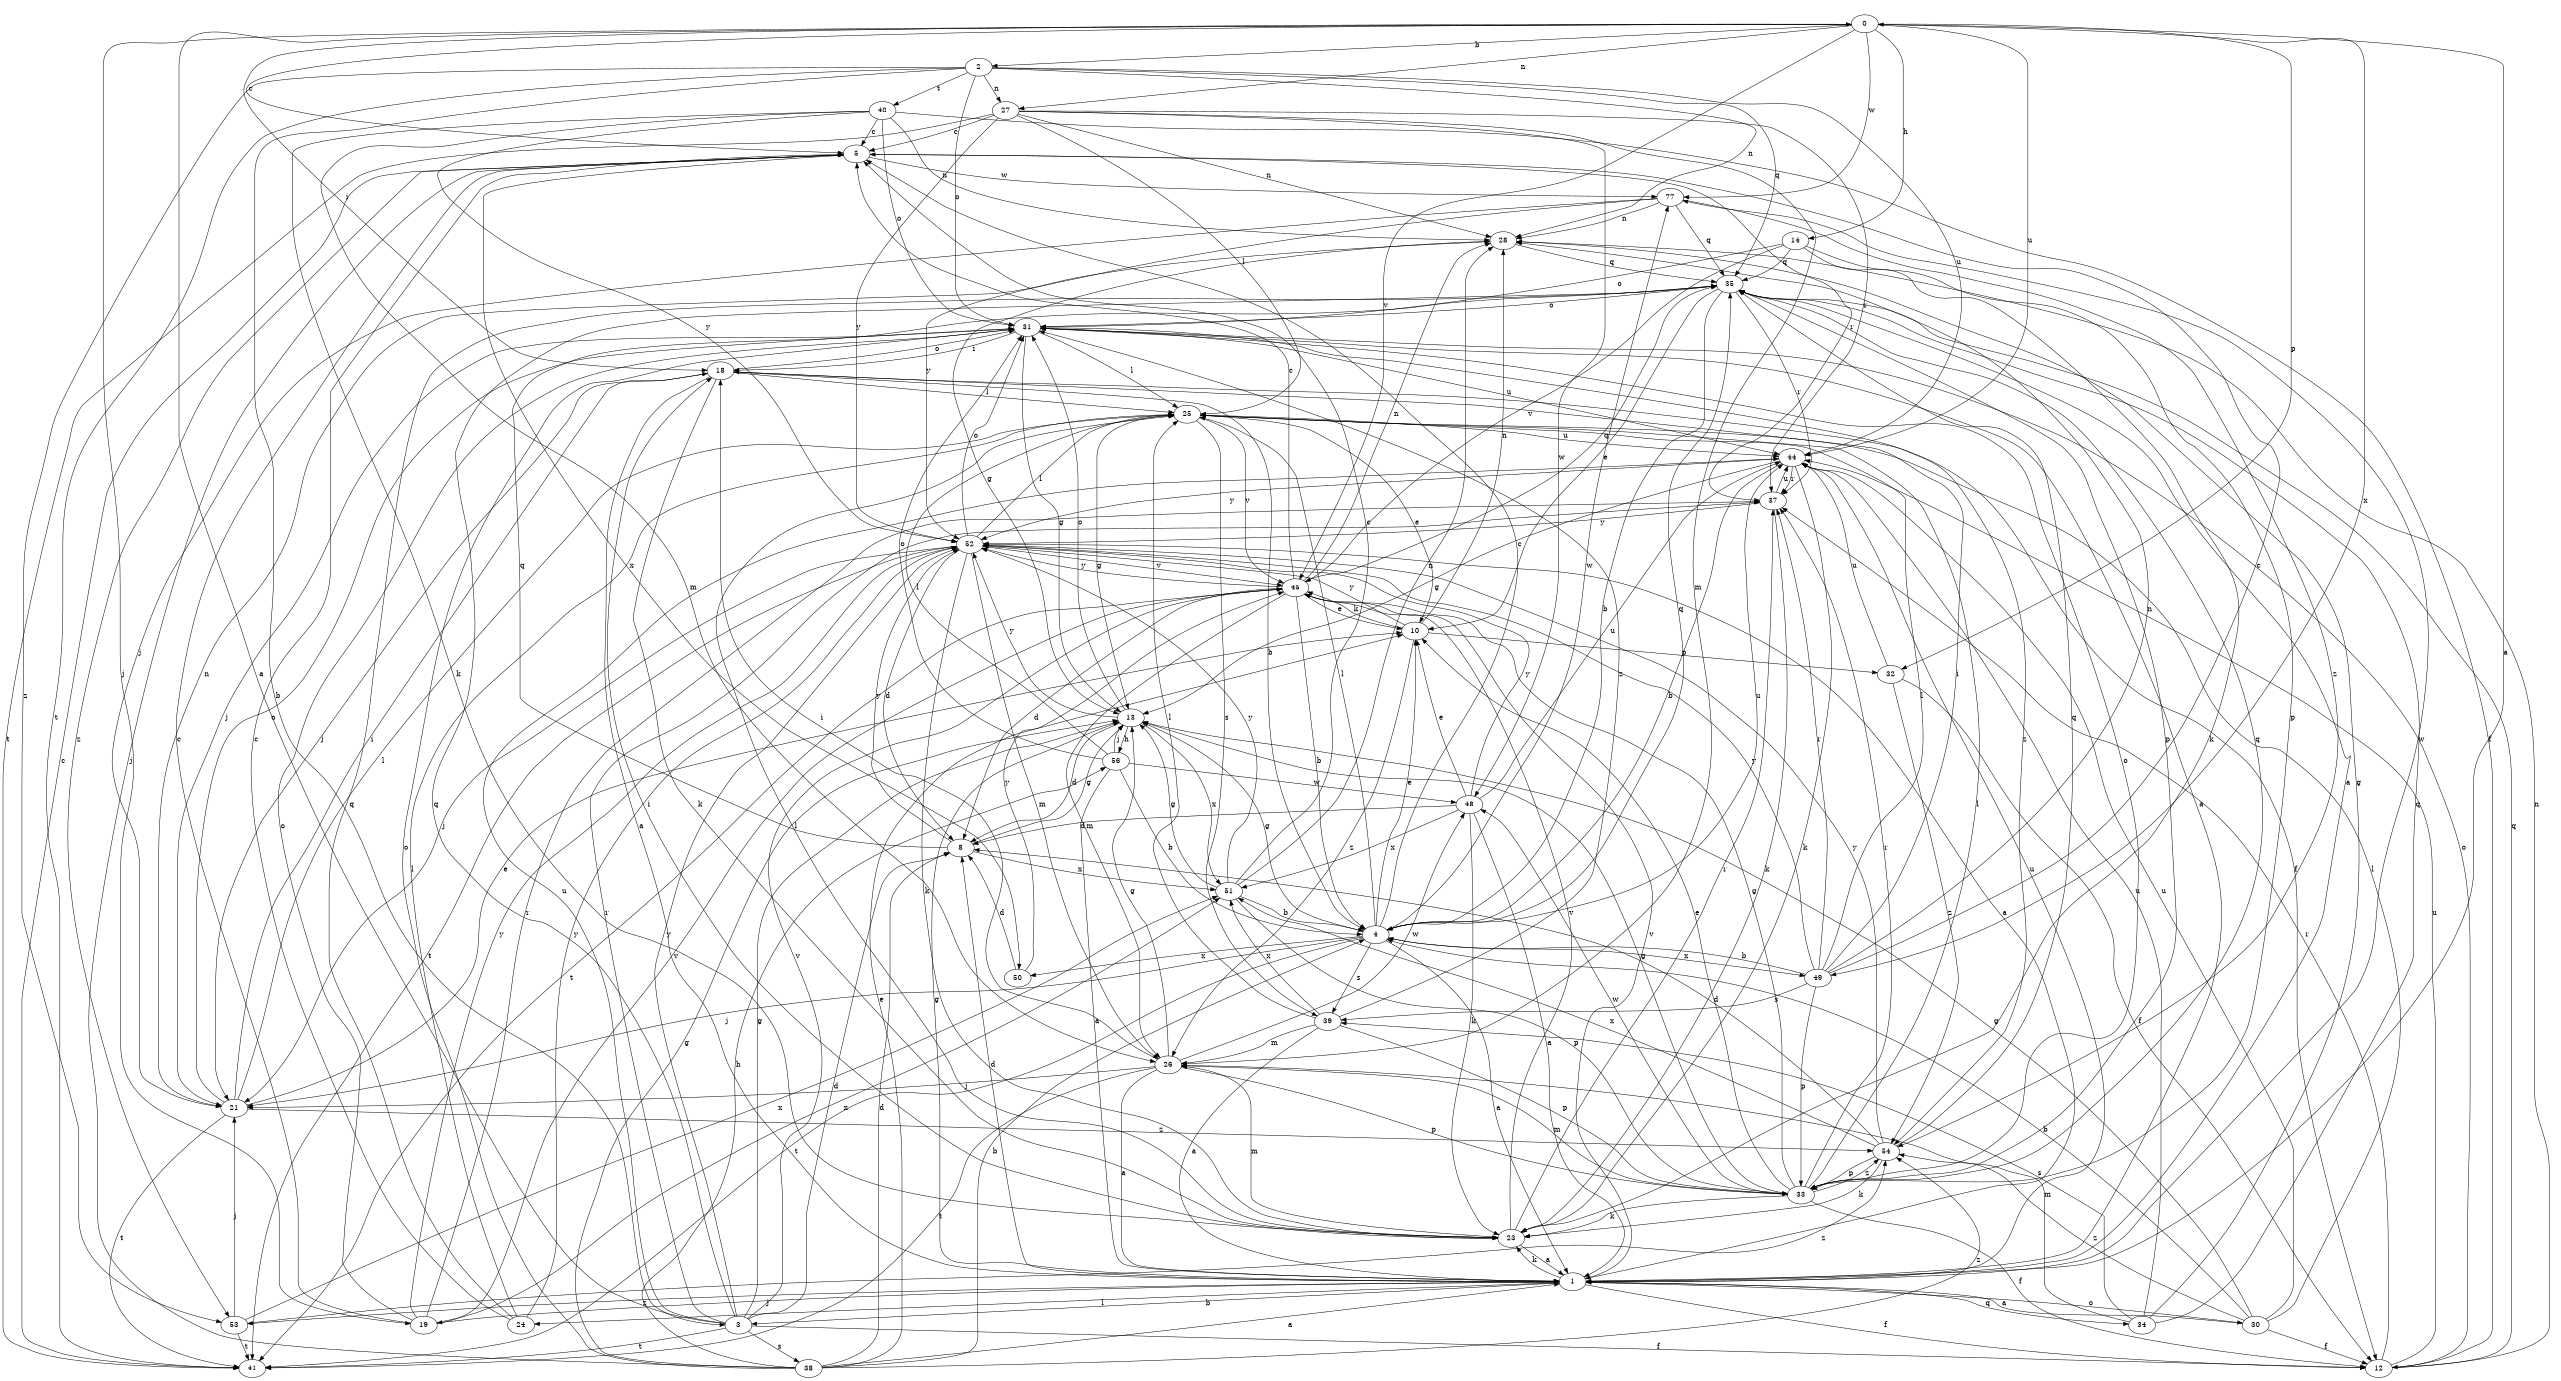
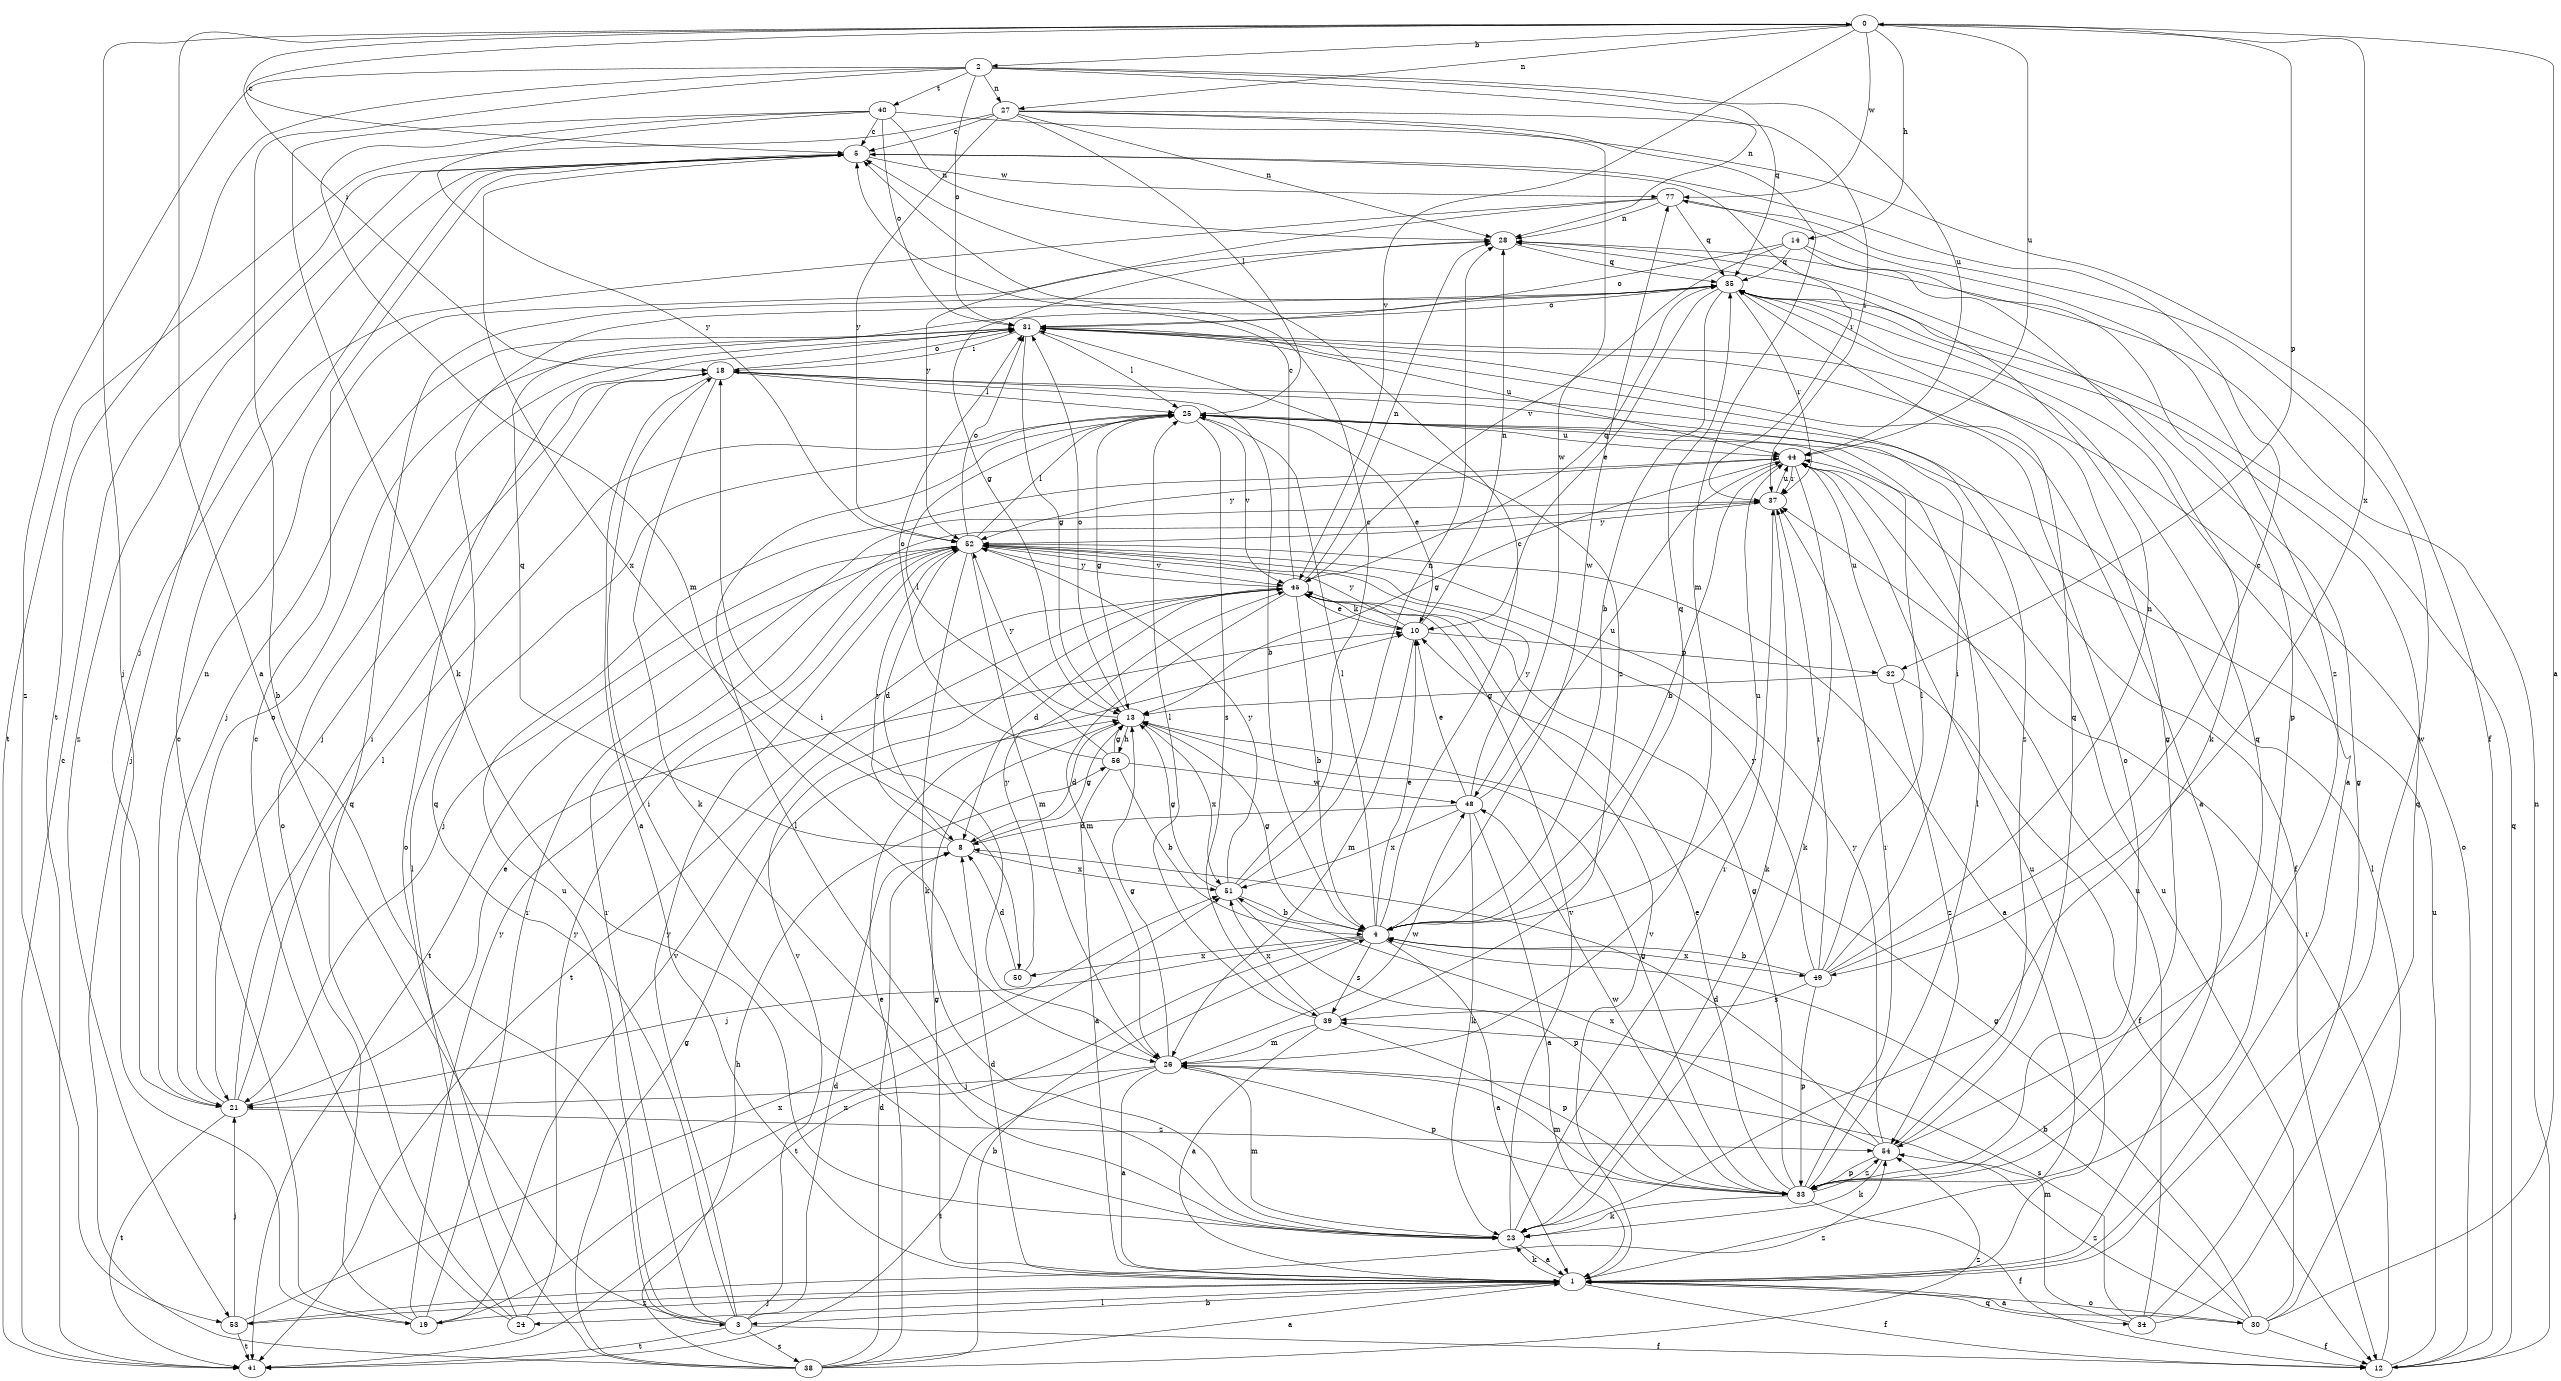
(2504, 696) -> (2553, 439)
(1118, 740) -> (1118, 740)
(2168, 740) -> (2168, 740)
(1352, 848) -> (1352, 848)
(765, 912) -> (1495, 692)
